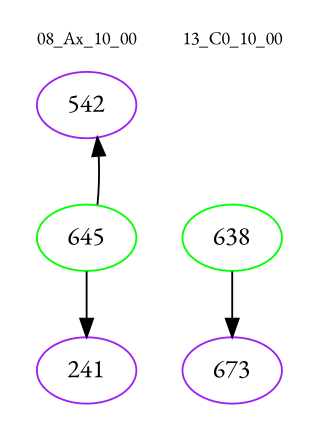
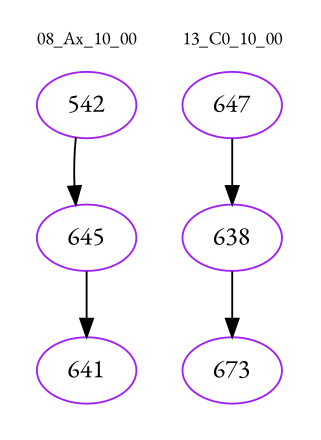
none -> (232, 105)
(99, 181) -> (74, 162)
(87, 238) -> (87, 238)
(232, 238) -> (232, 238)
(87, 370) -> (87, 370)
